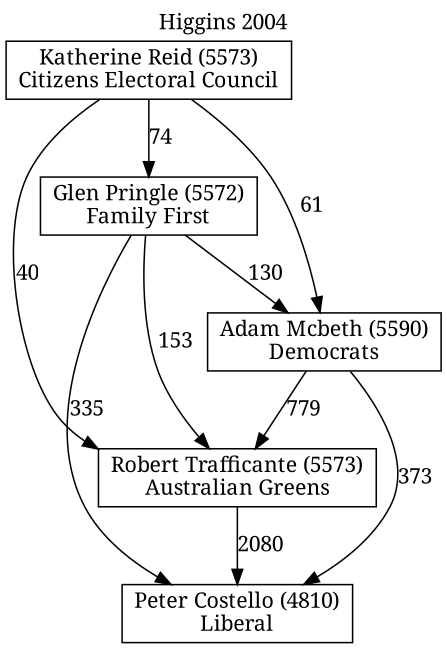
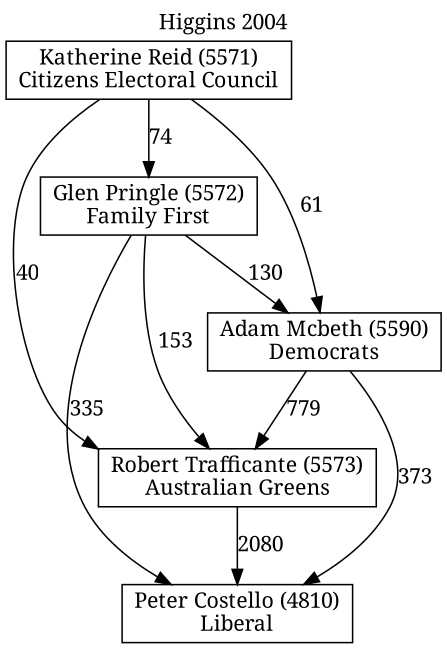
(149, 70) -> (149, 70)
